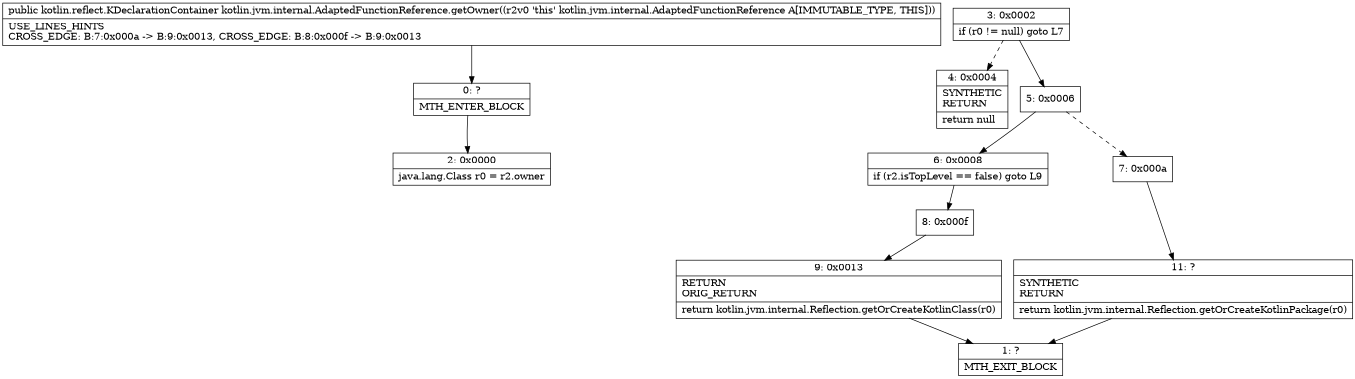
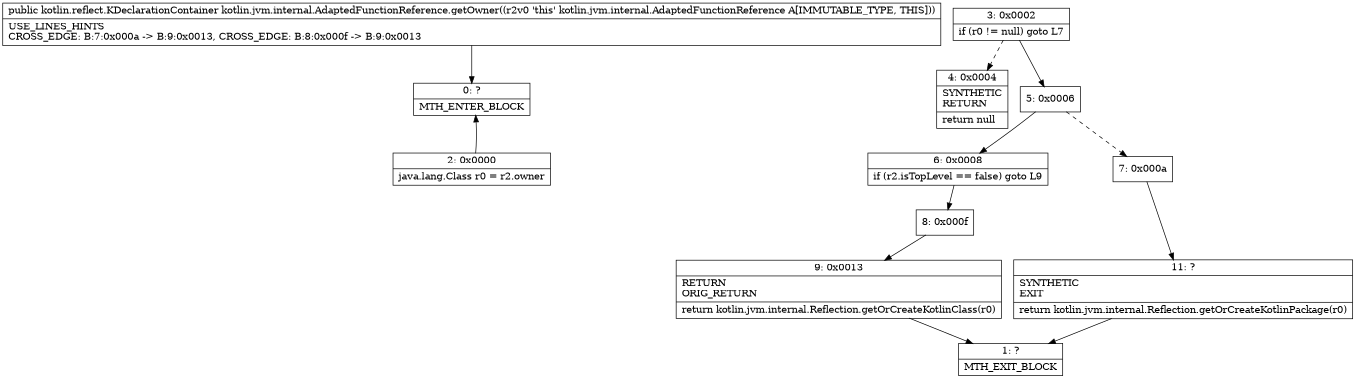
(467, 131) -> (476, 138)
(1041, 294) -> (1031, 294)
